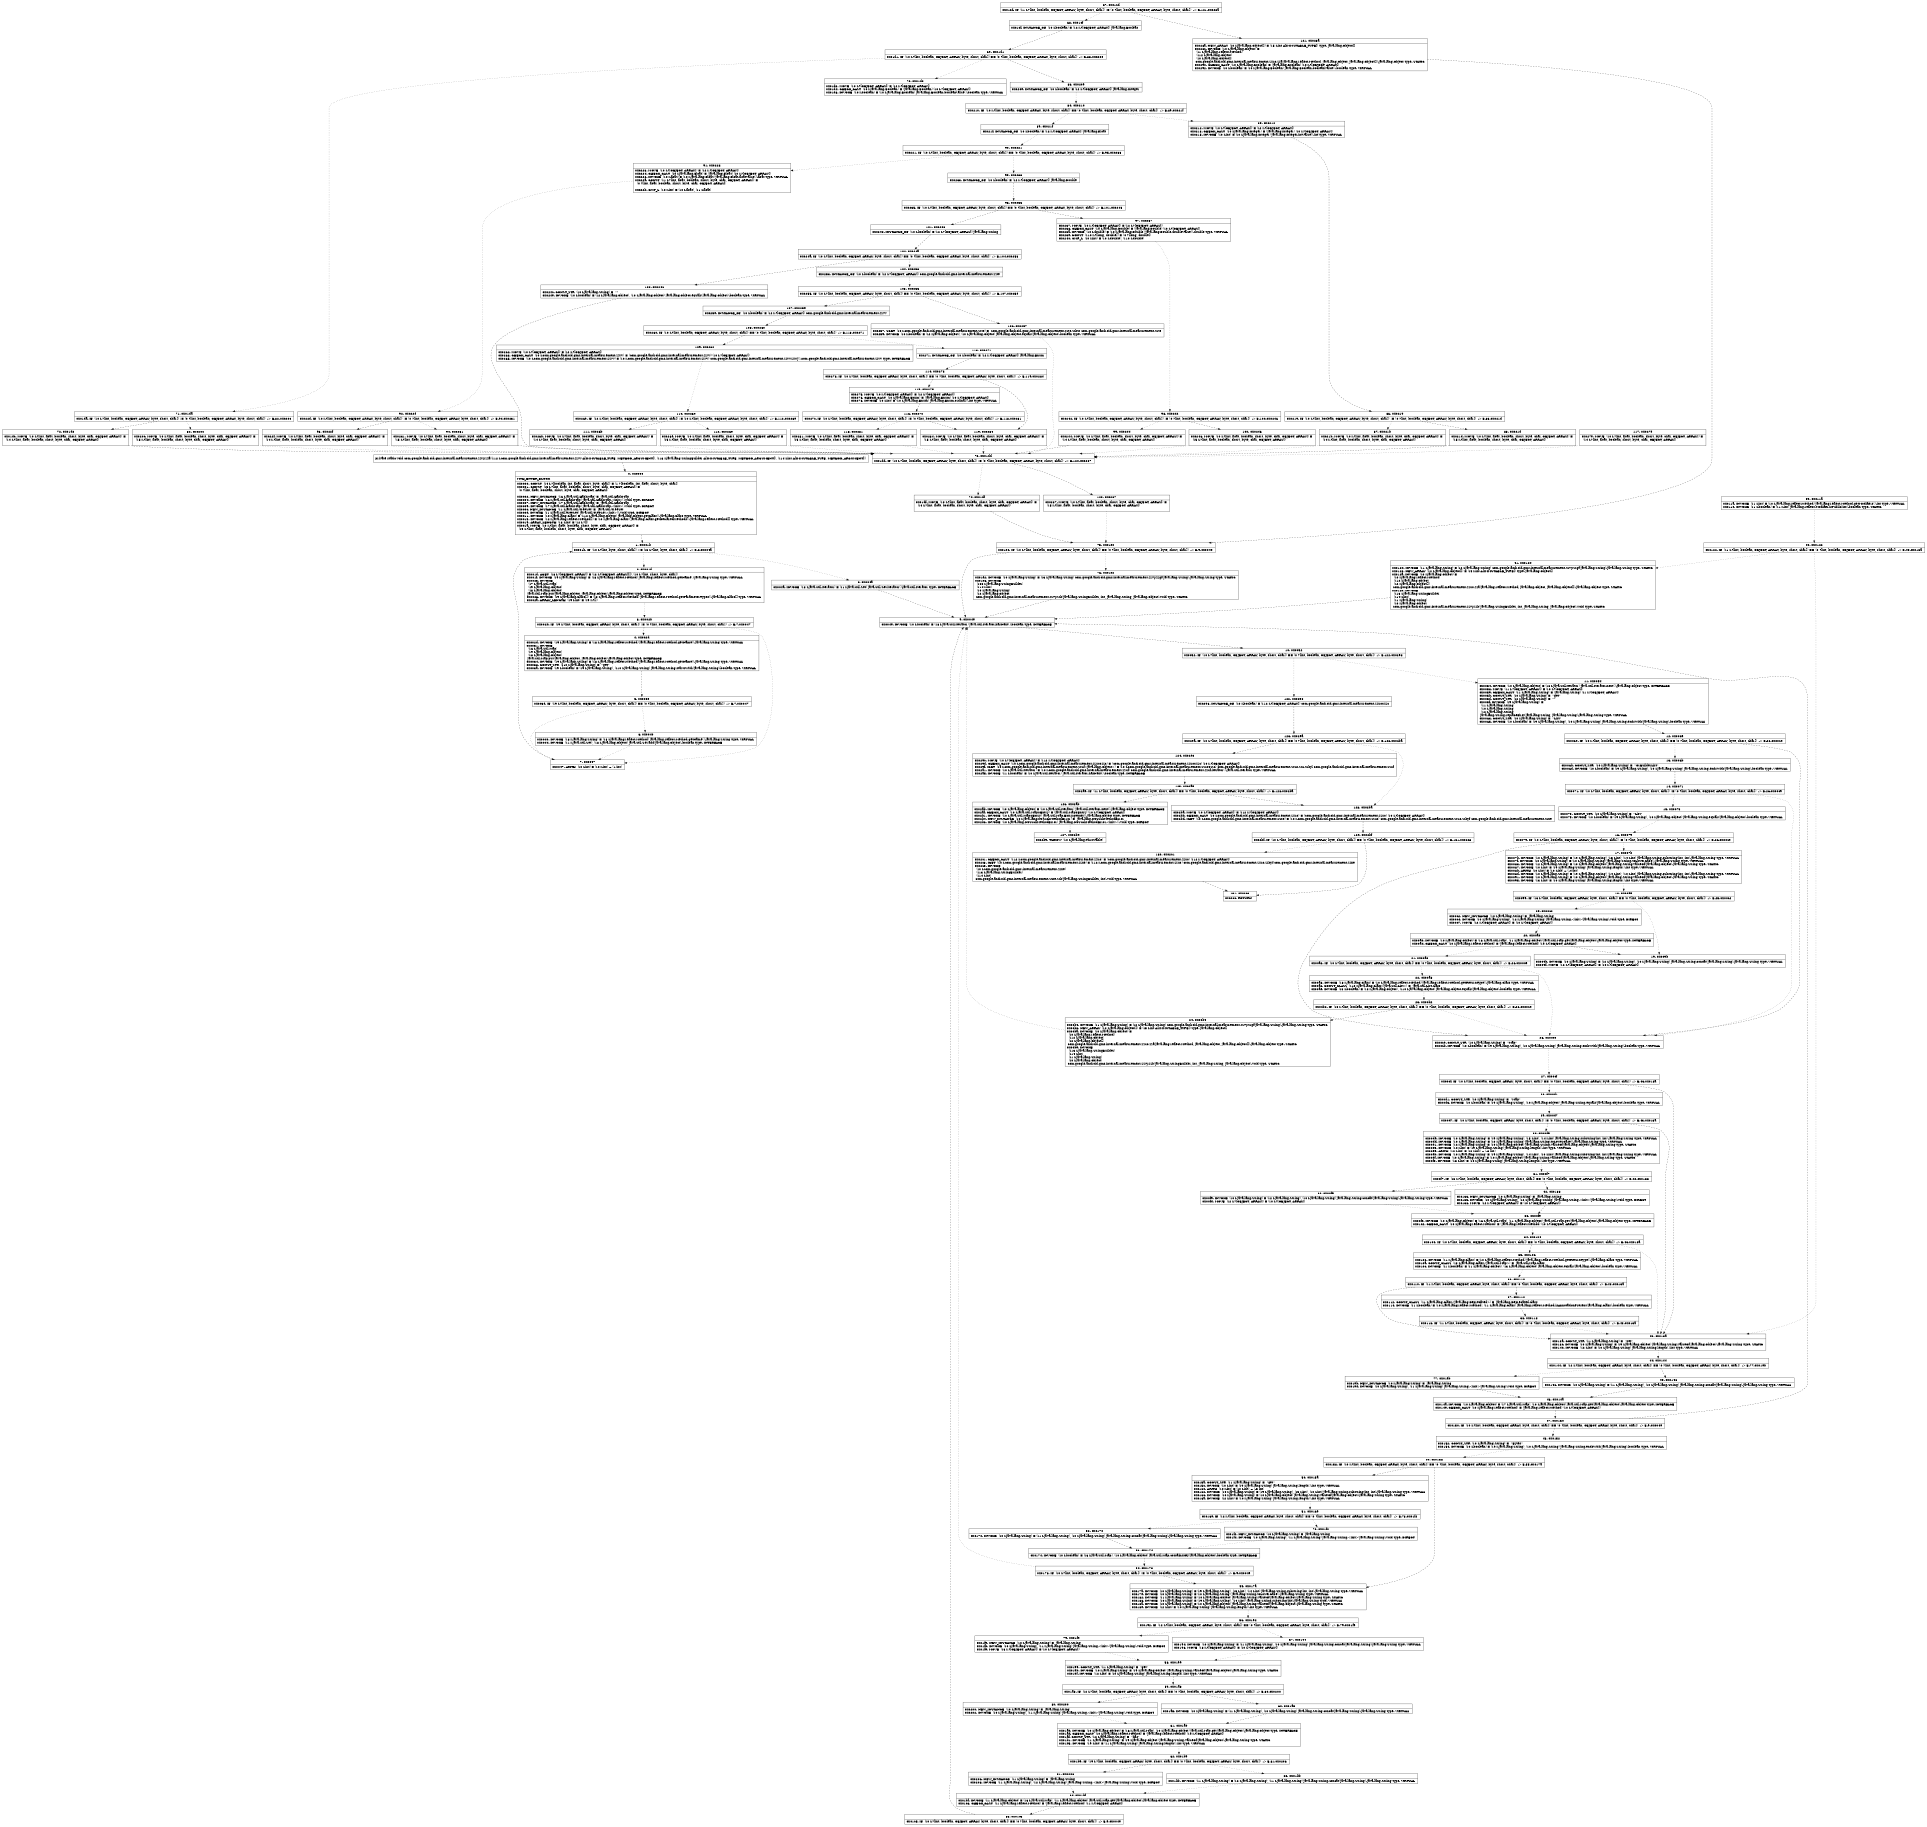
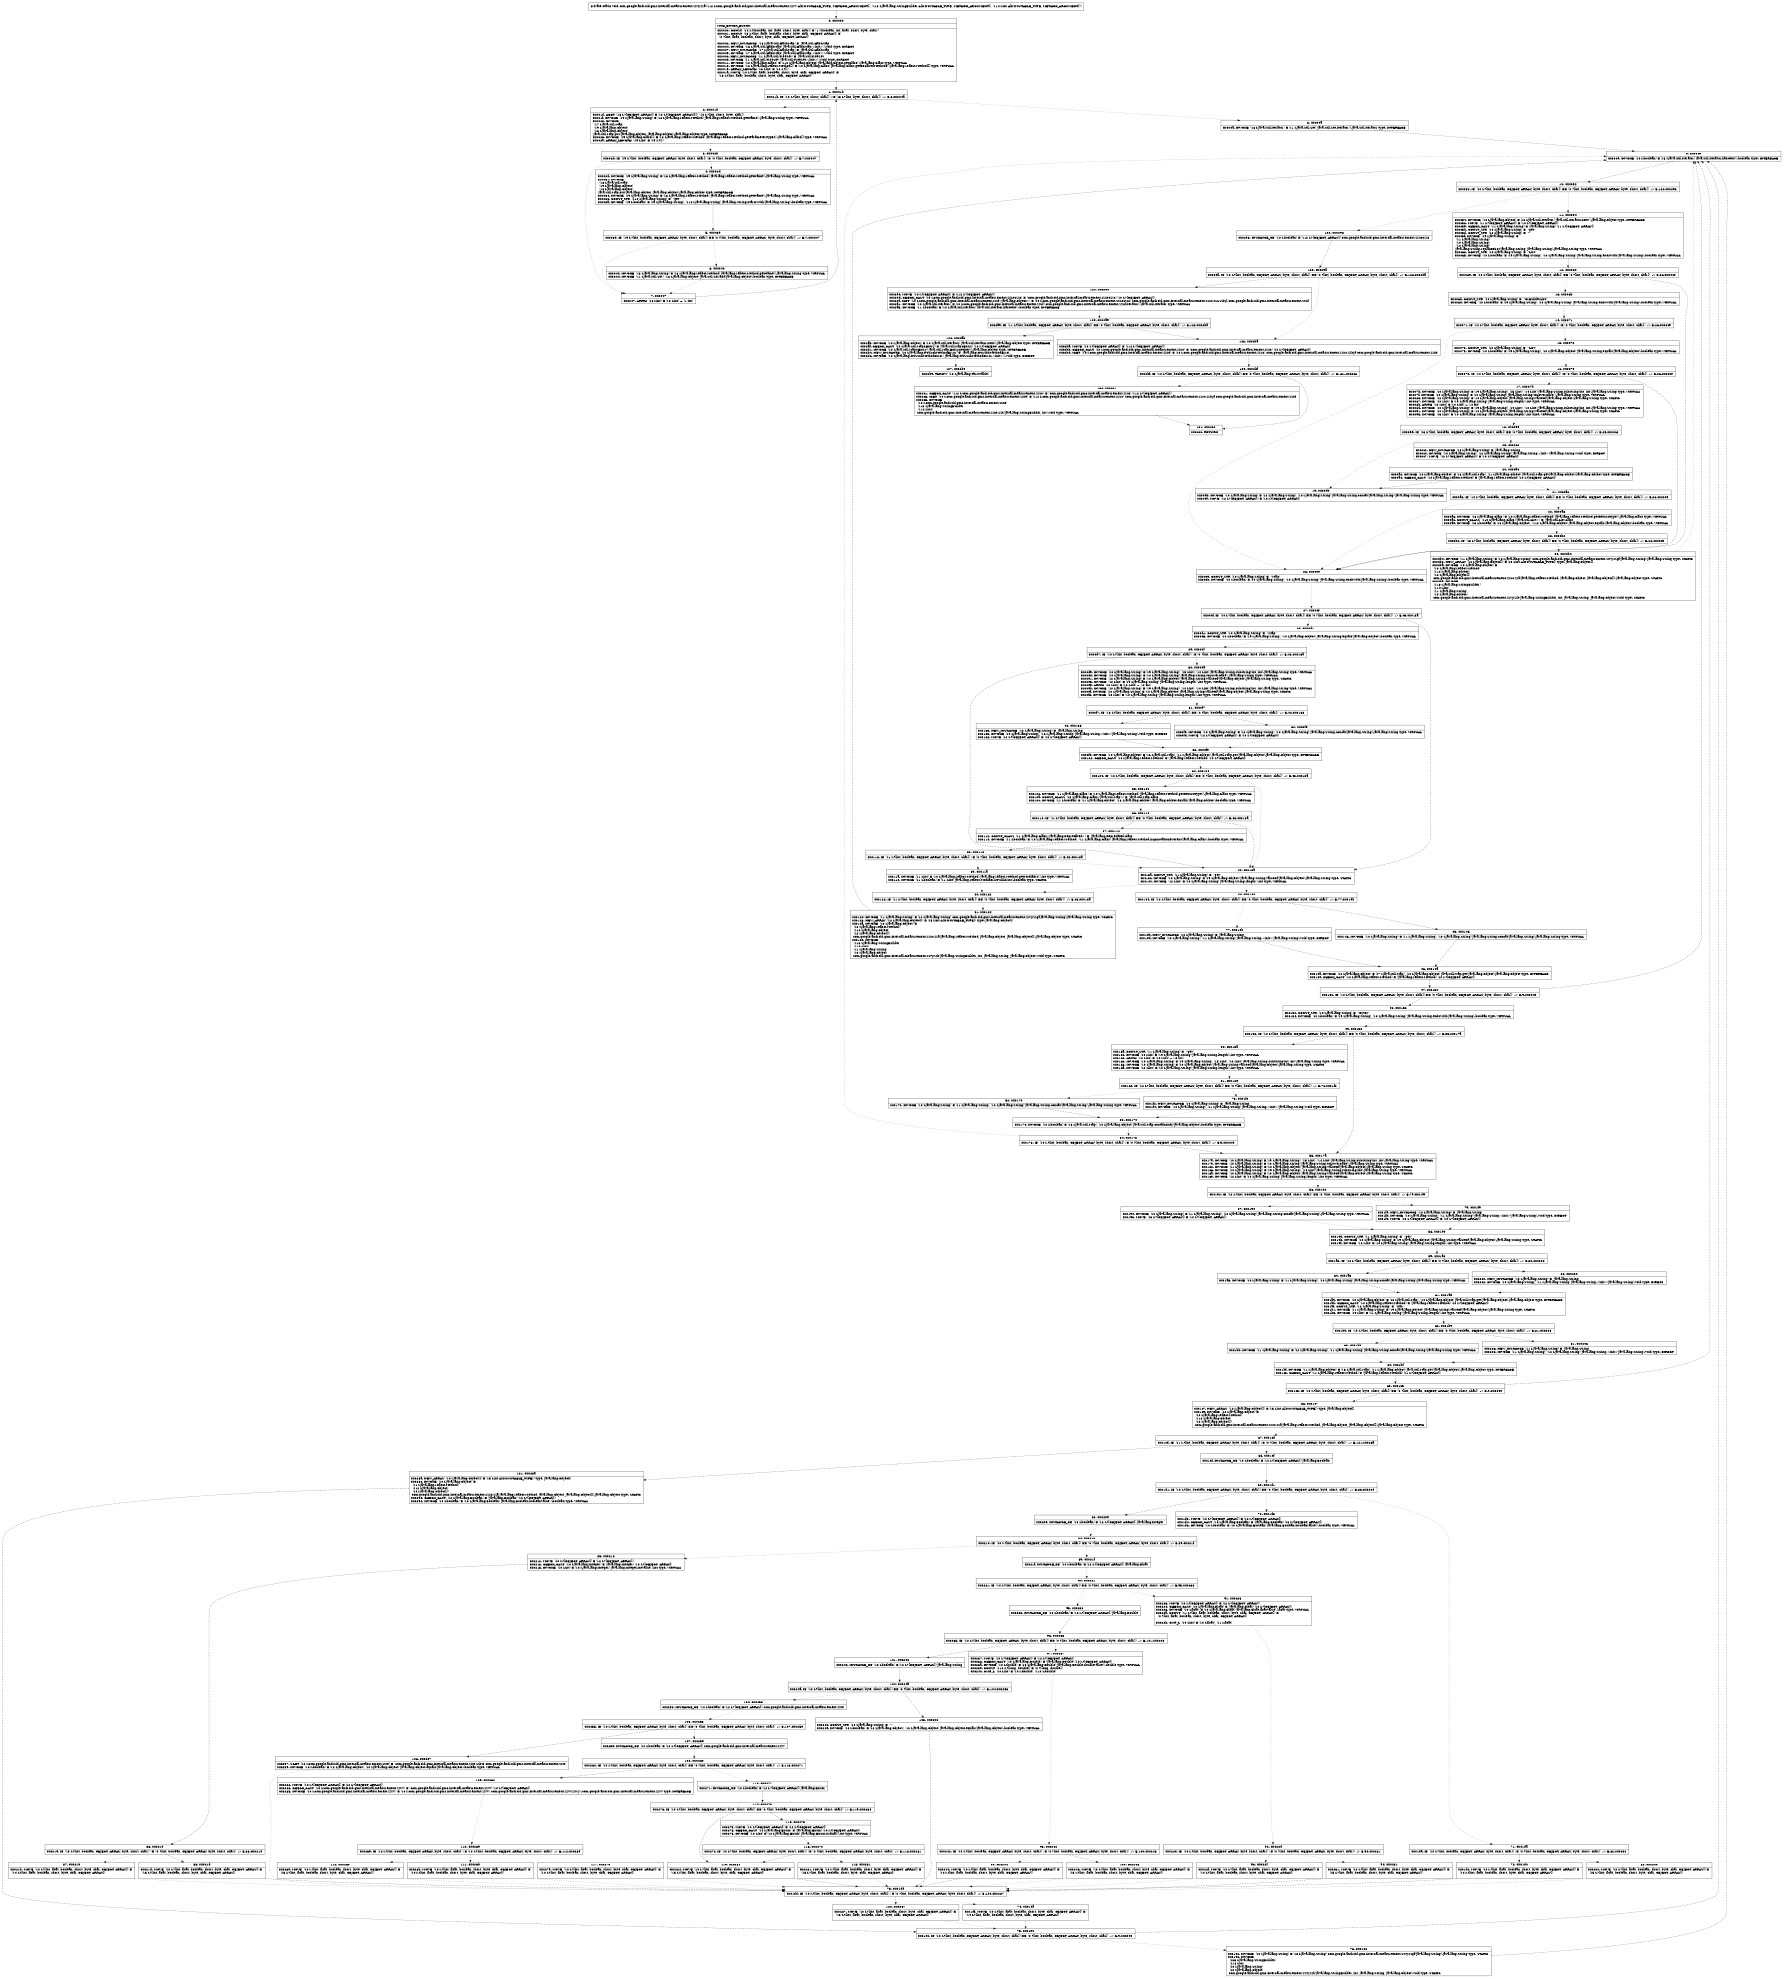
none -> (977, 864)
(1816, 966) -> (1095, 888)
none -> (1310, 1415)
